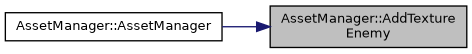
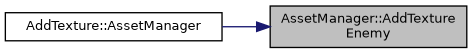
(114, 27) -> (114, 27)
